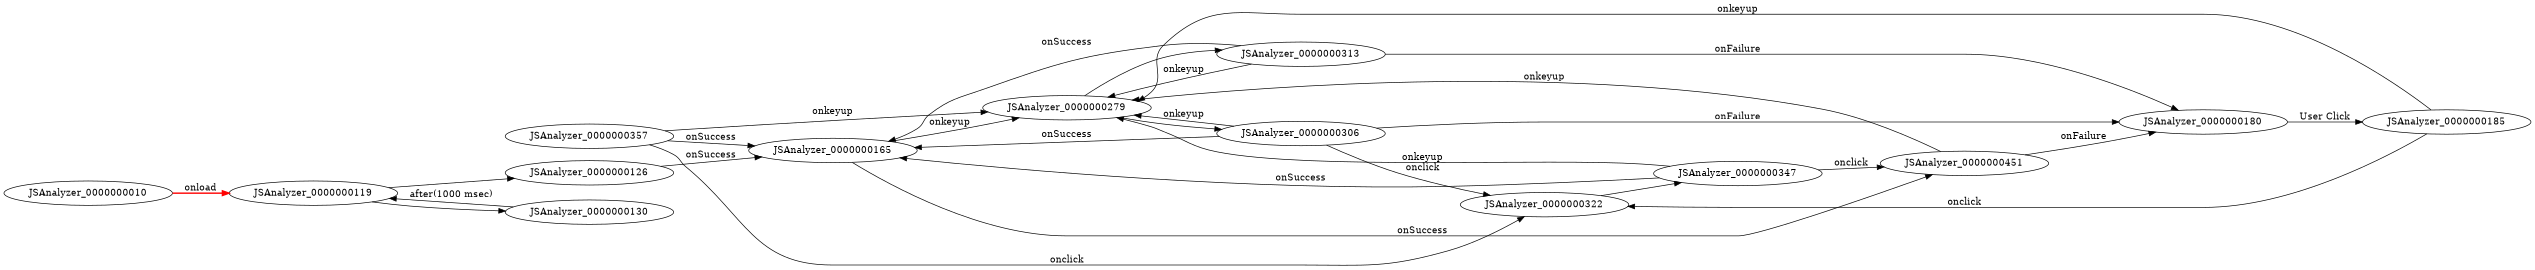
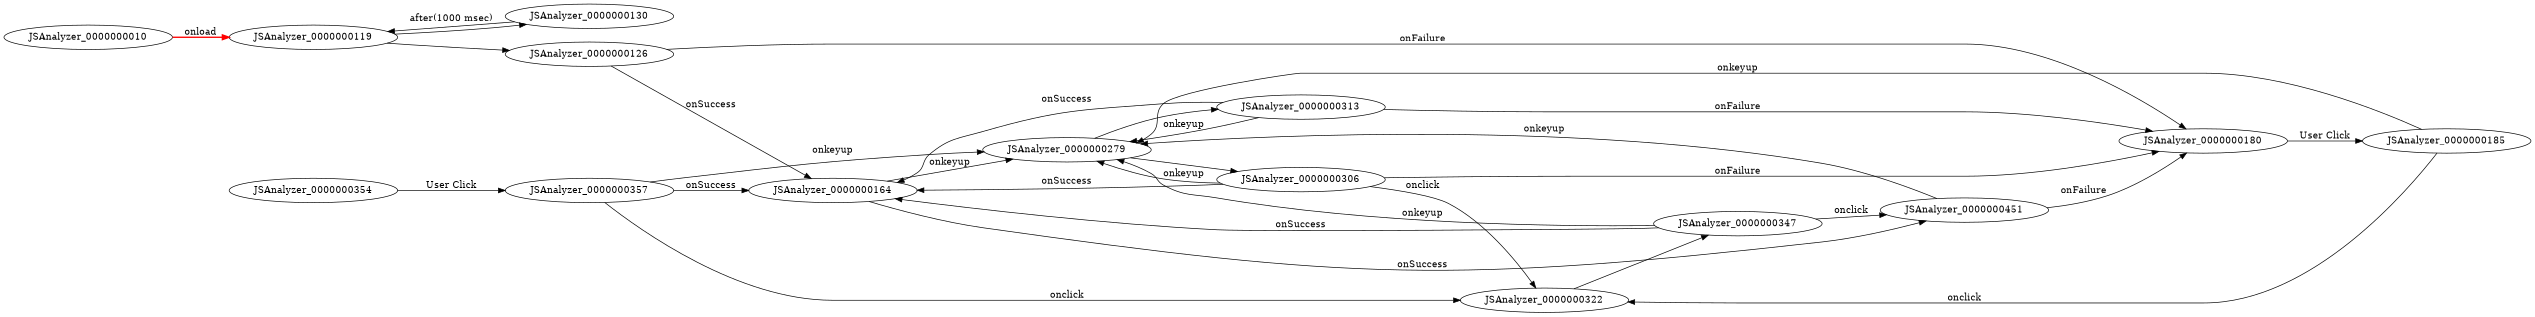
none -> (1432, 44)
(833, 150) -> (833, 190)
none -> (313, 190)
